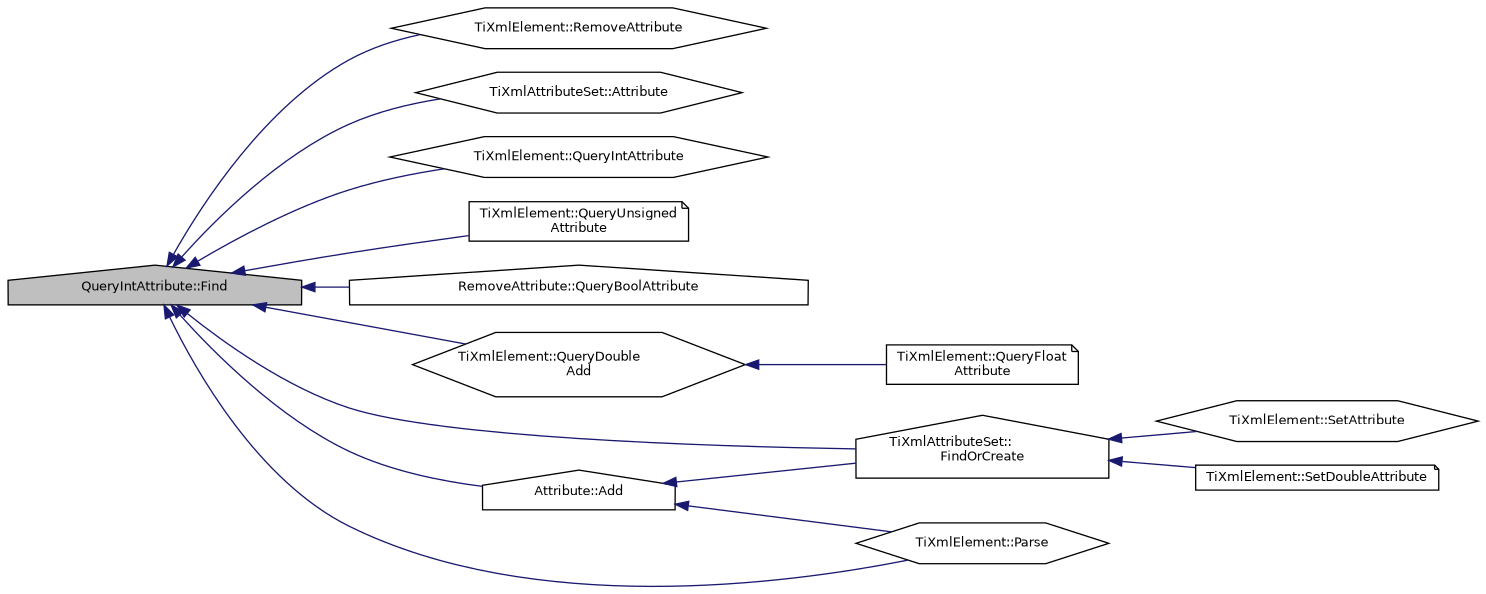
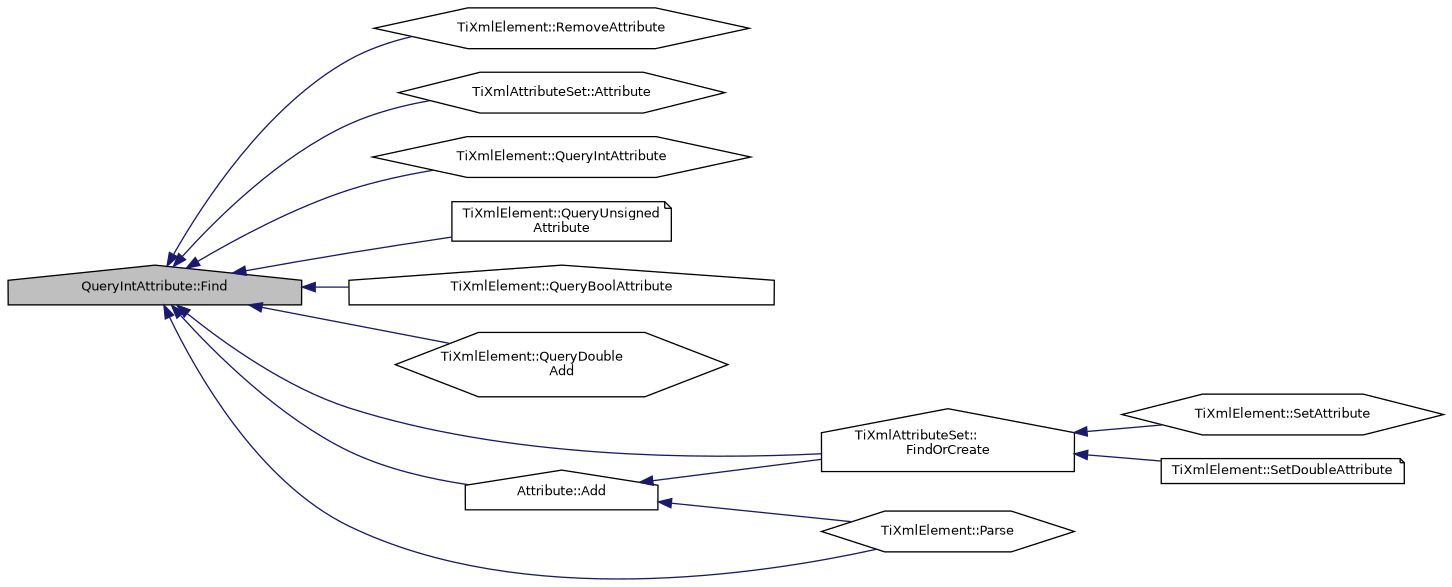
(579, 287) -> (562, 287)
(982, 365) -> none
